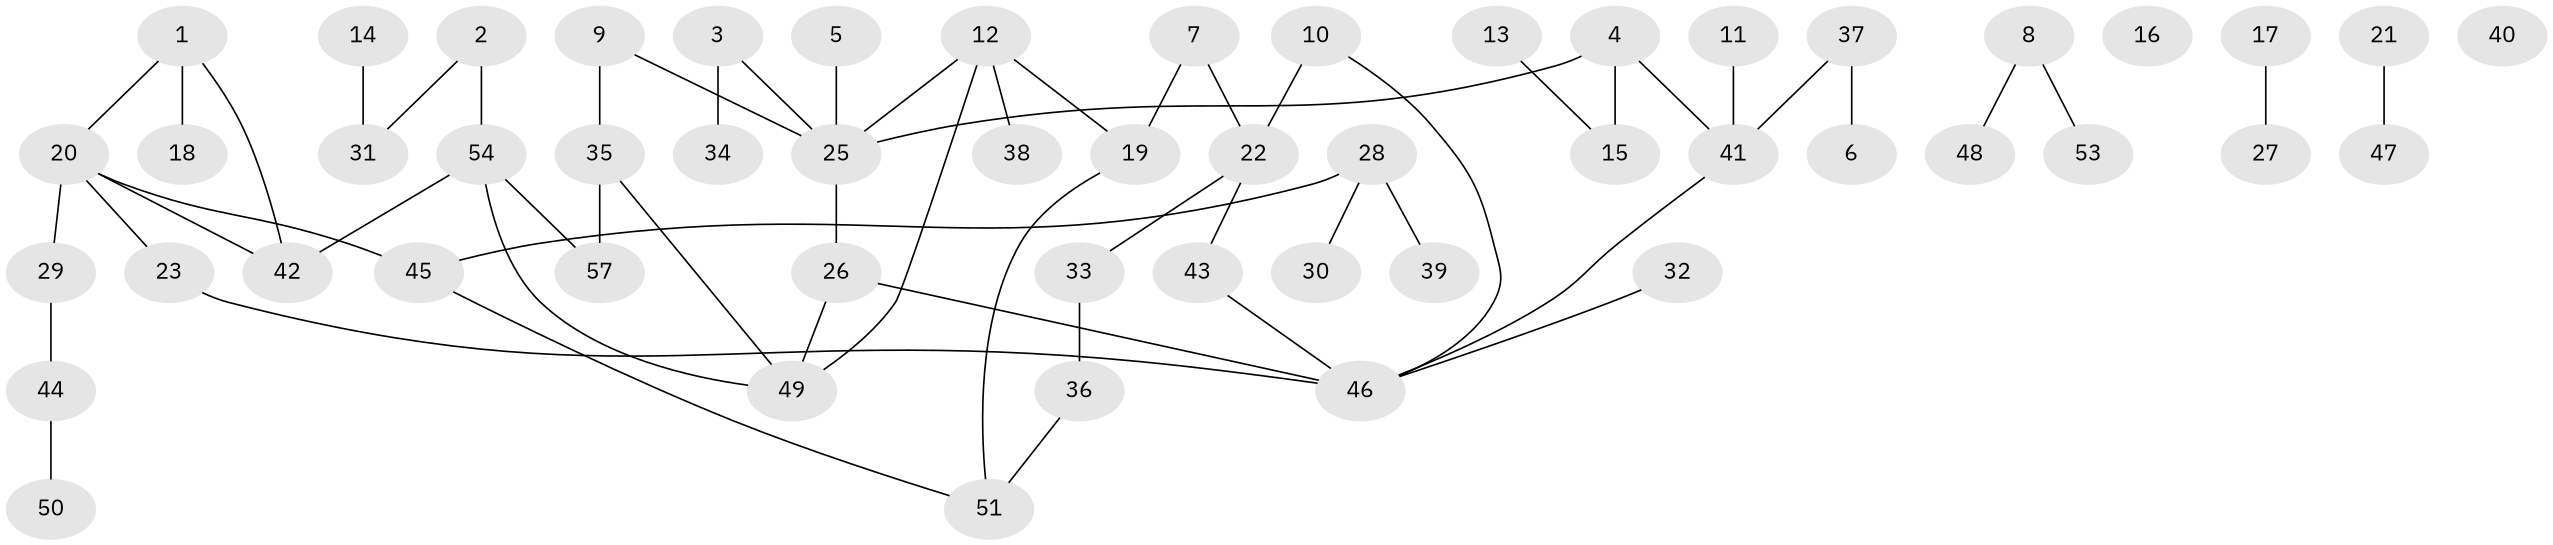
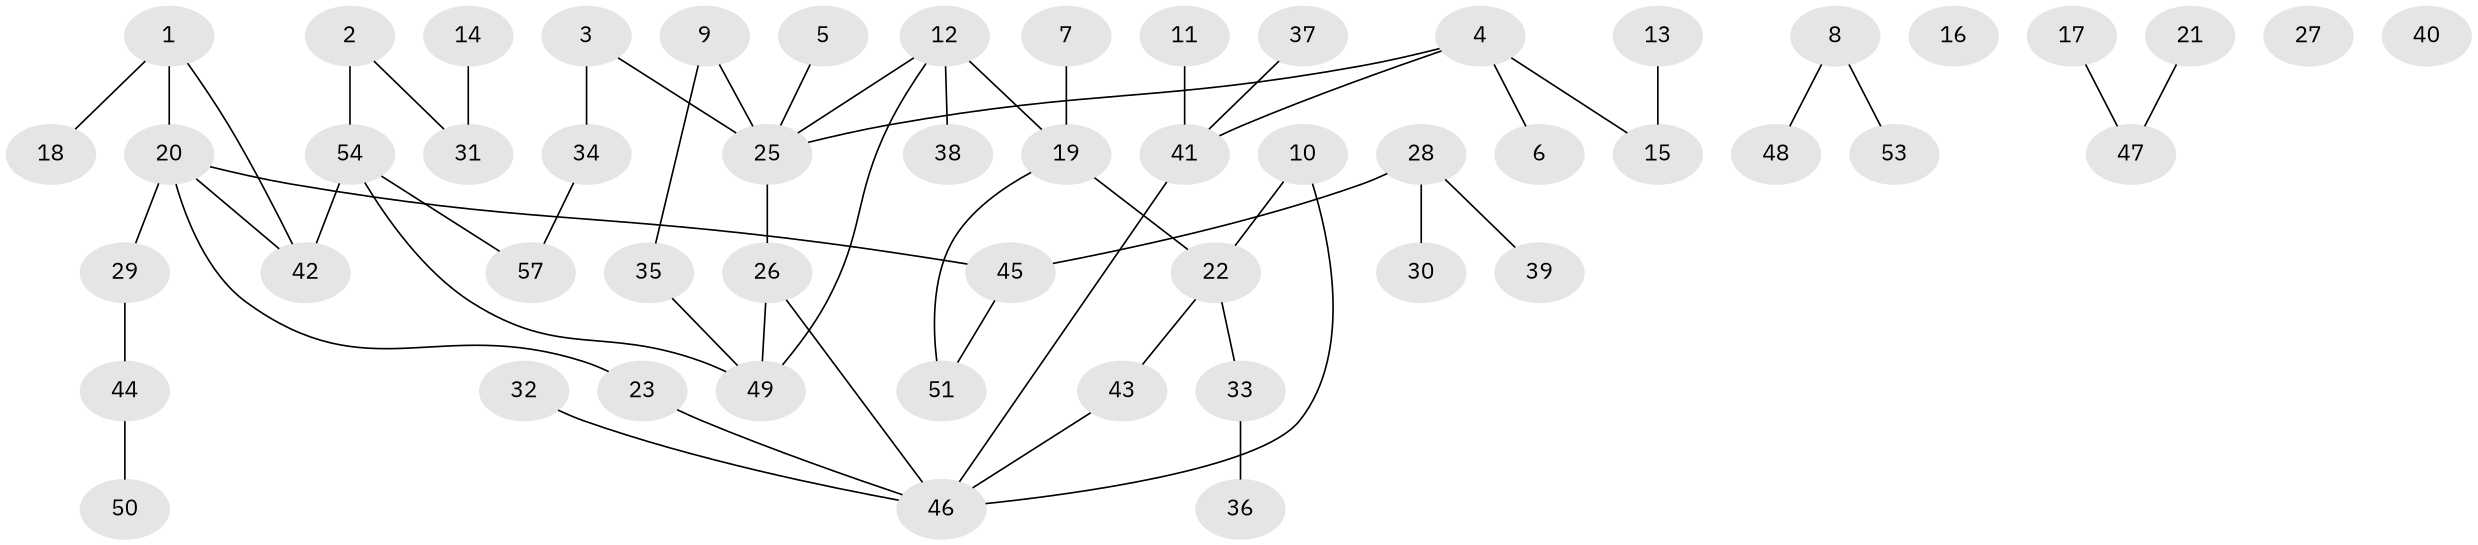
(1224, 95) -> (1134, 208)
(1852, 95) -> (1510, 95)
(2266, 95) -> (2102, 95)
(600, 214) -> (562, 207)
(1034, 450) -> none
